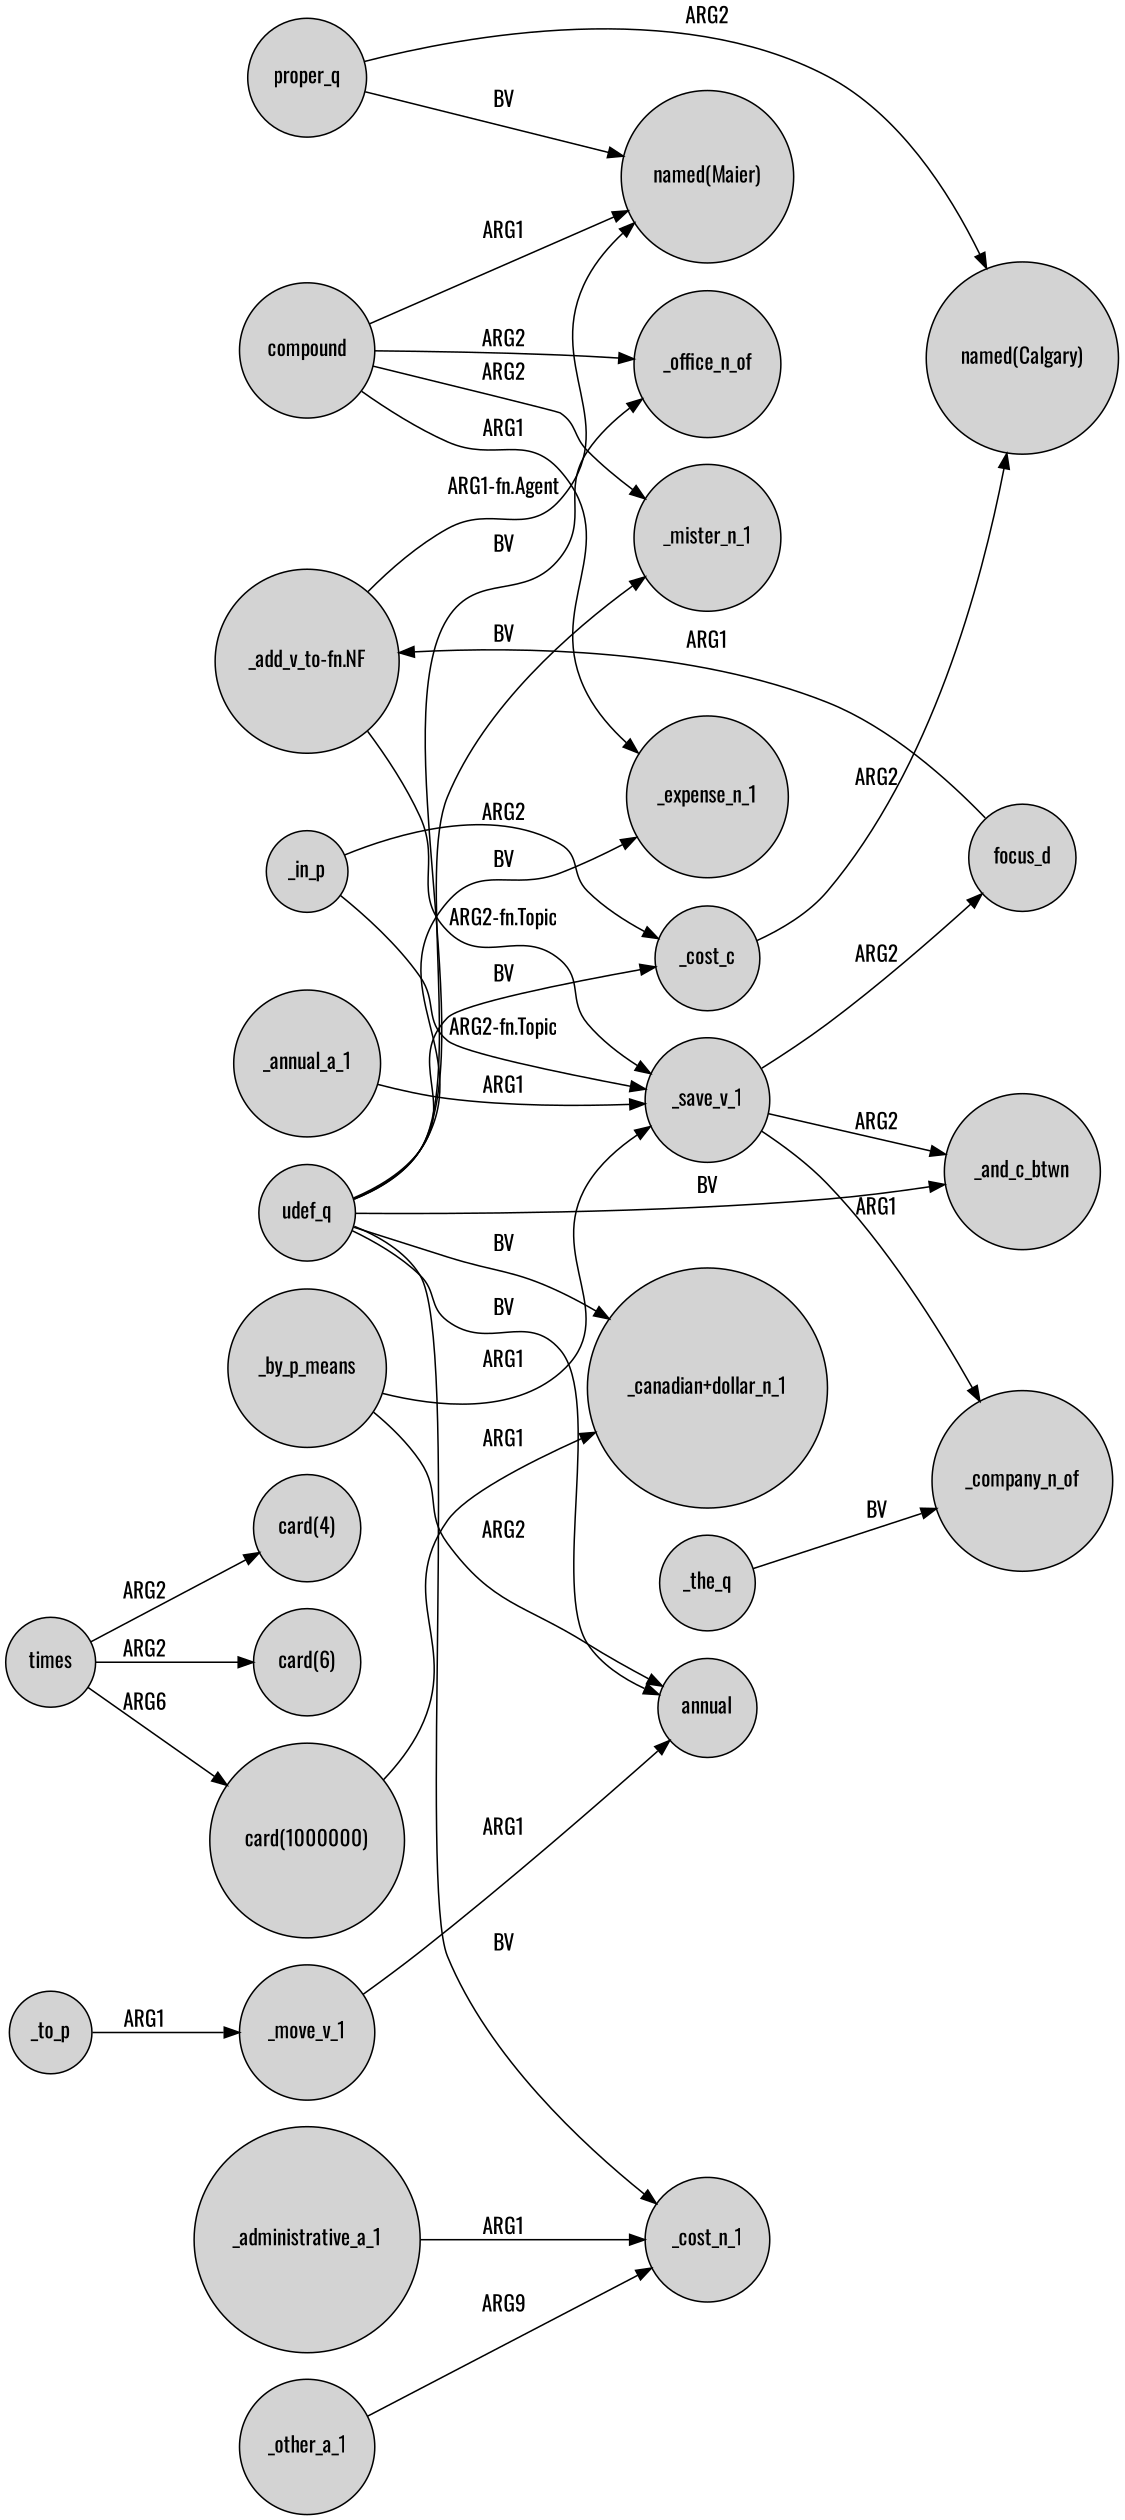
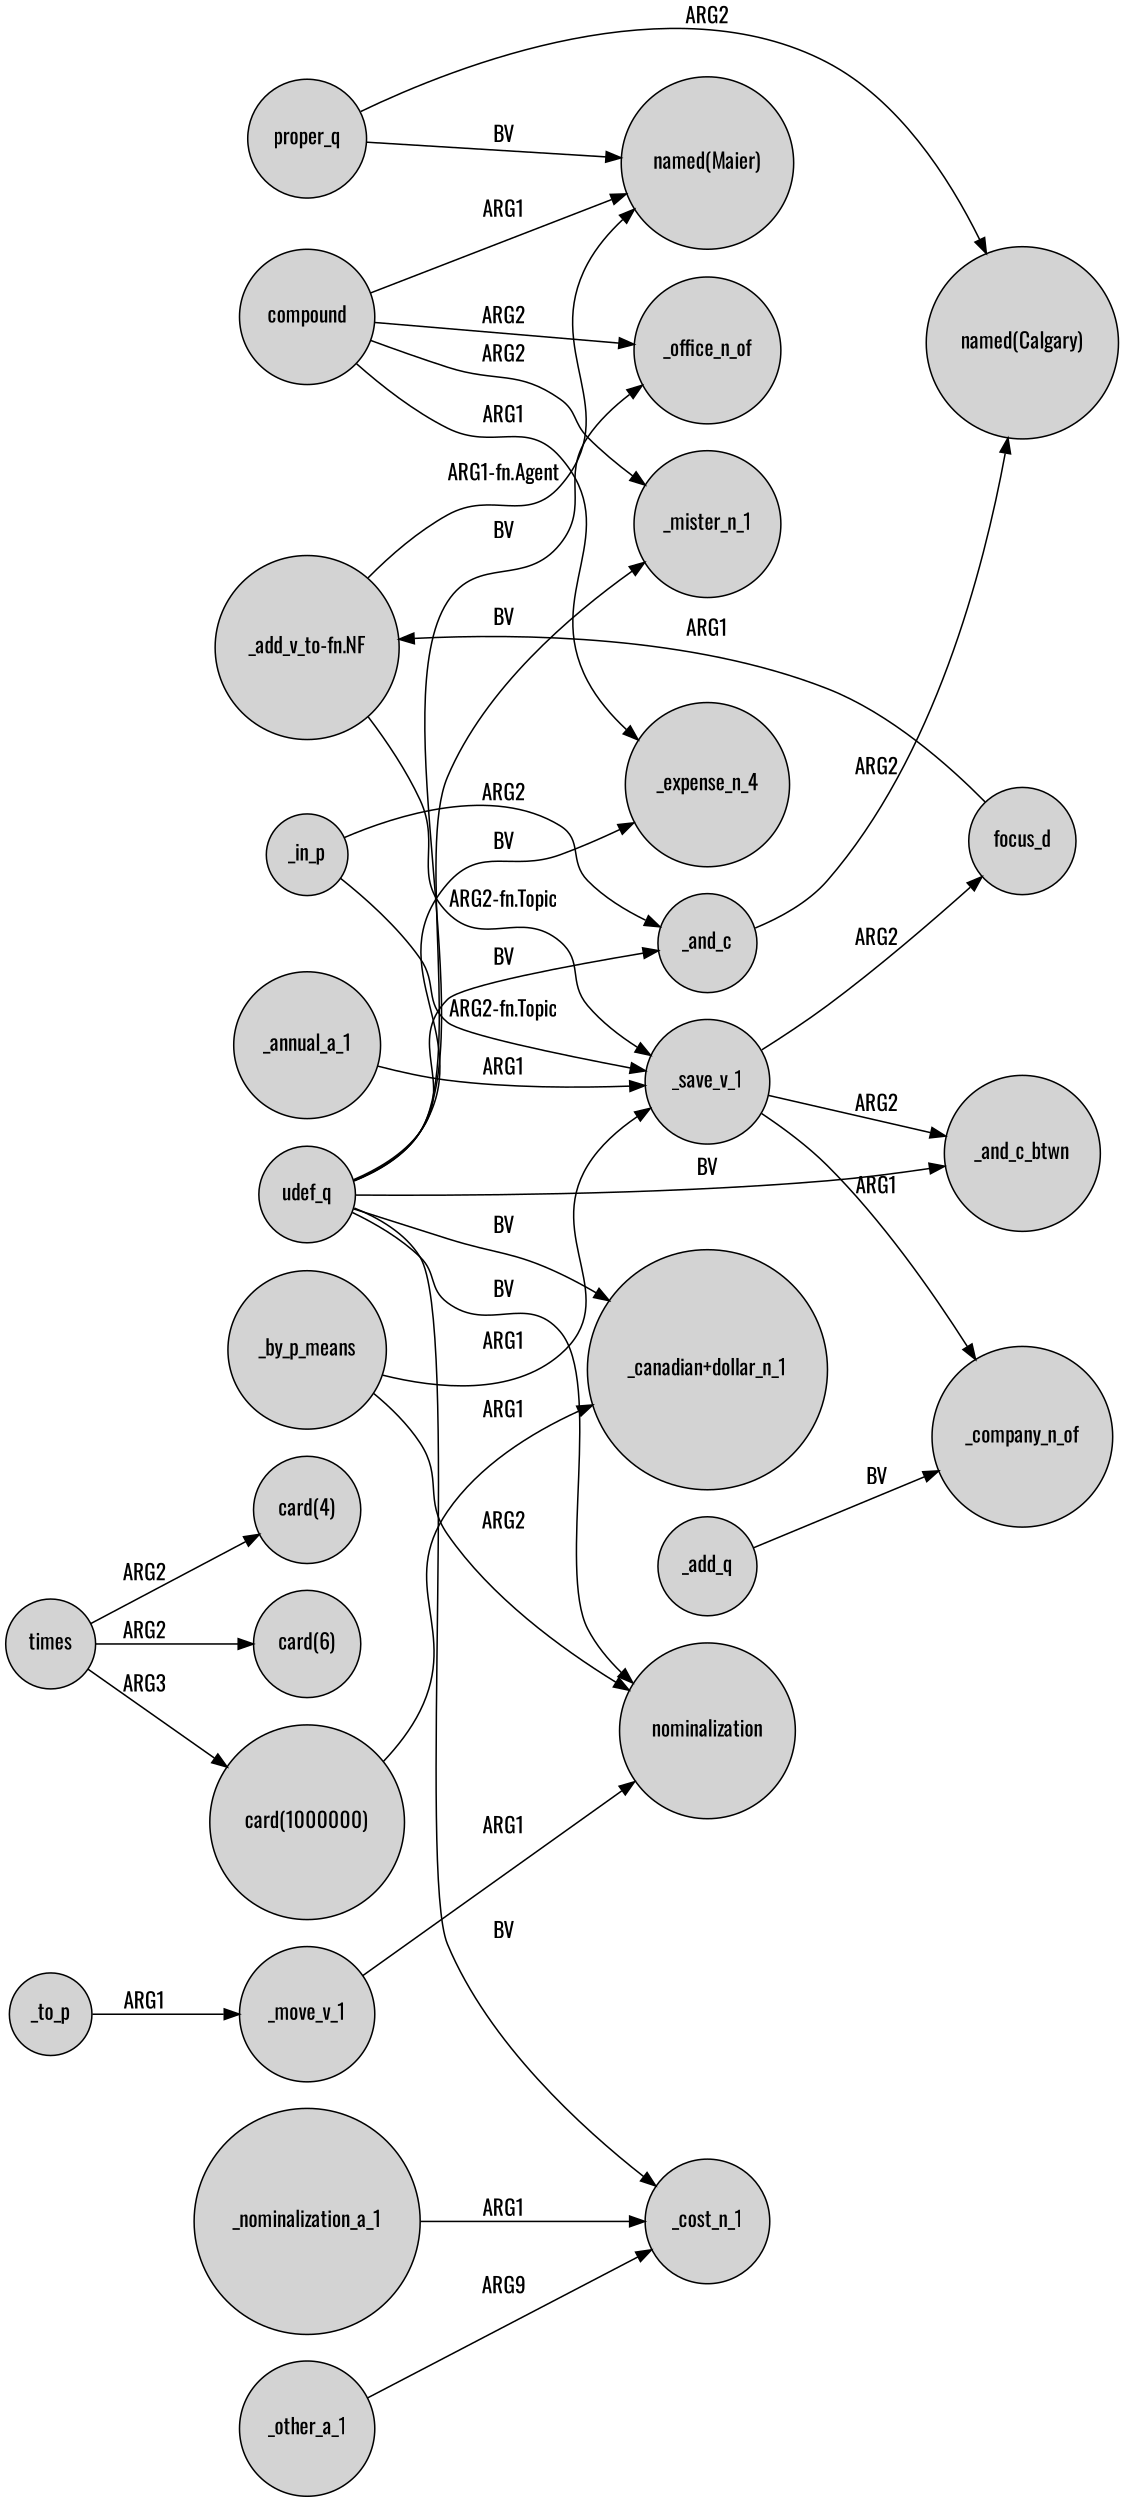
(707, 797) -> (707, 785)
(707, 958) -> (707, 943)
(707, 1583) -> (707, 1566)
(145, 1704) -> (145, 1686)
(707, 1708) -> (707, 1731)
(307, 2240) -> (307, 2221)
